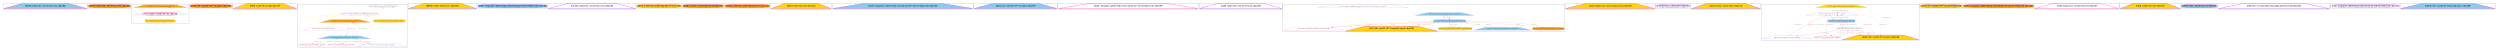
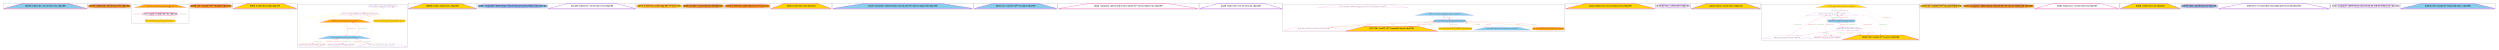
(324, 29) -> none
